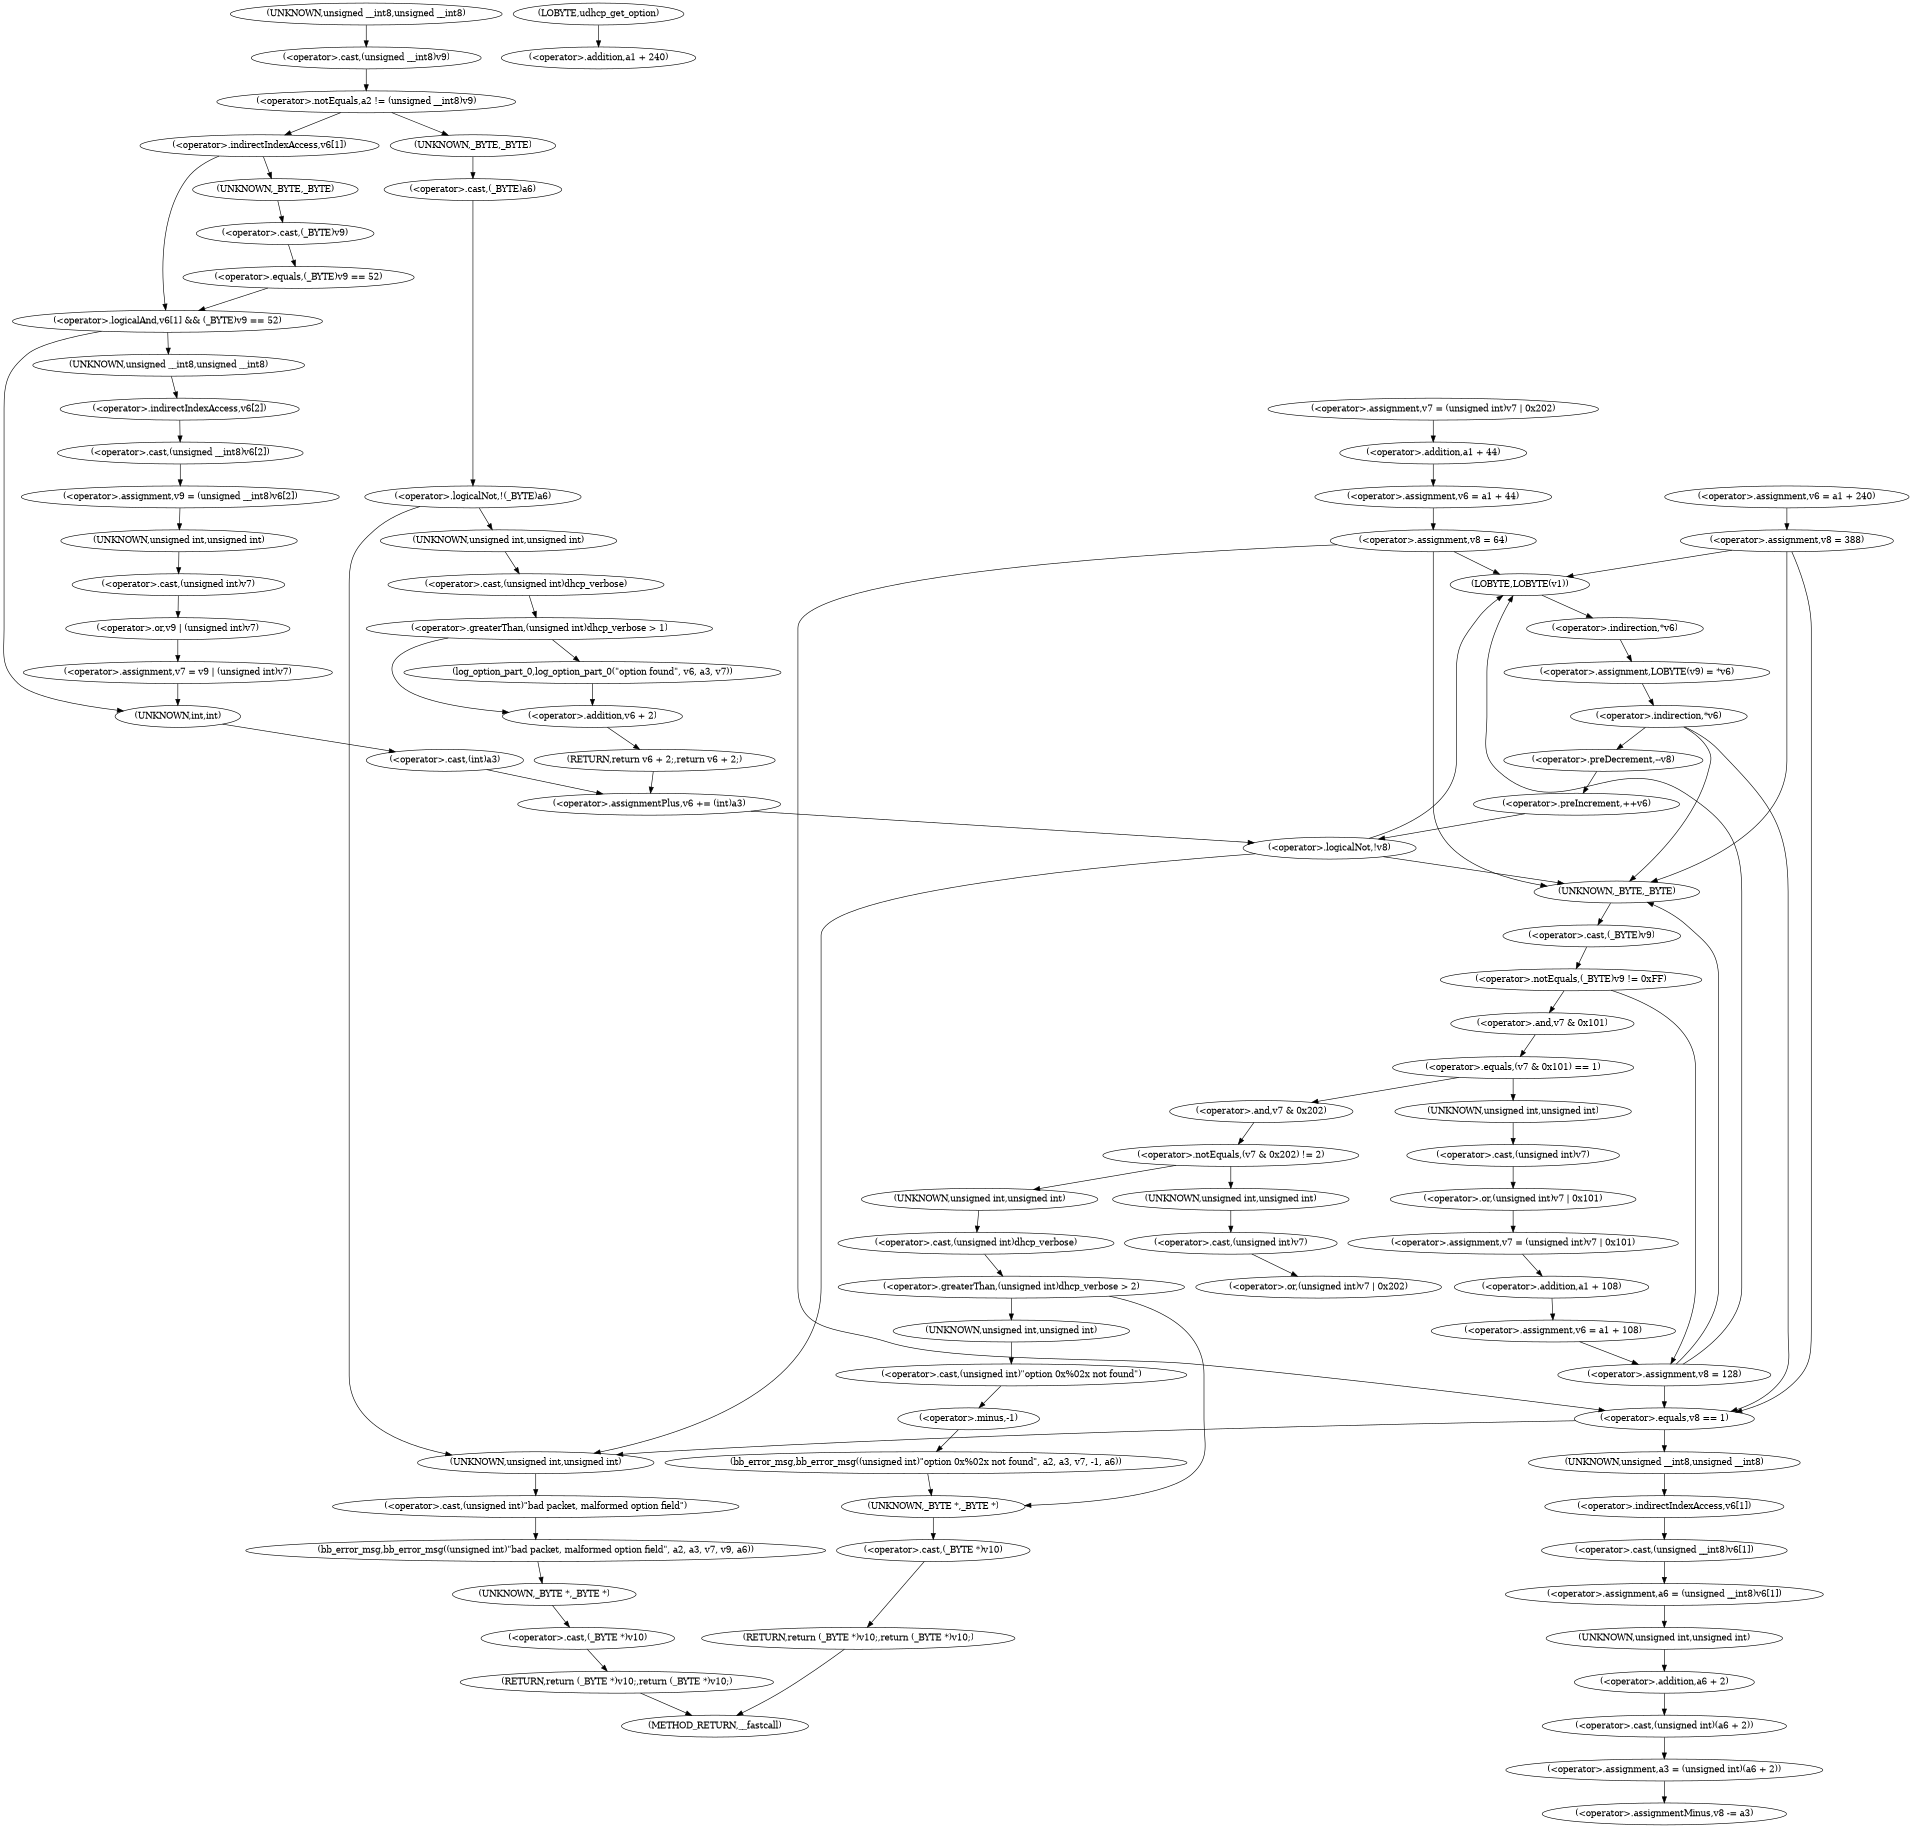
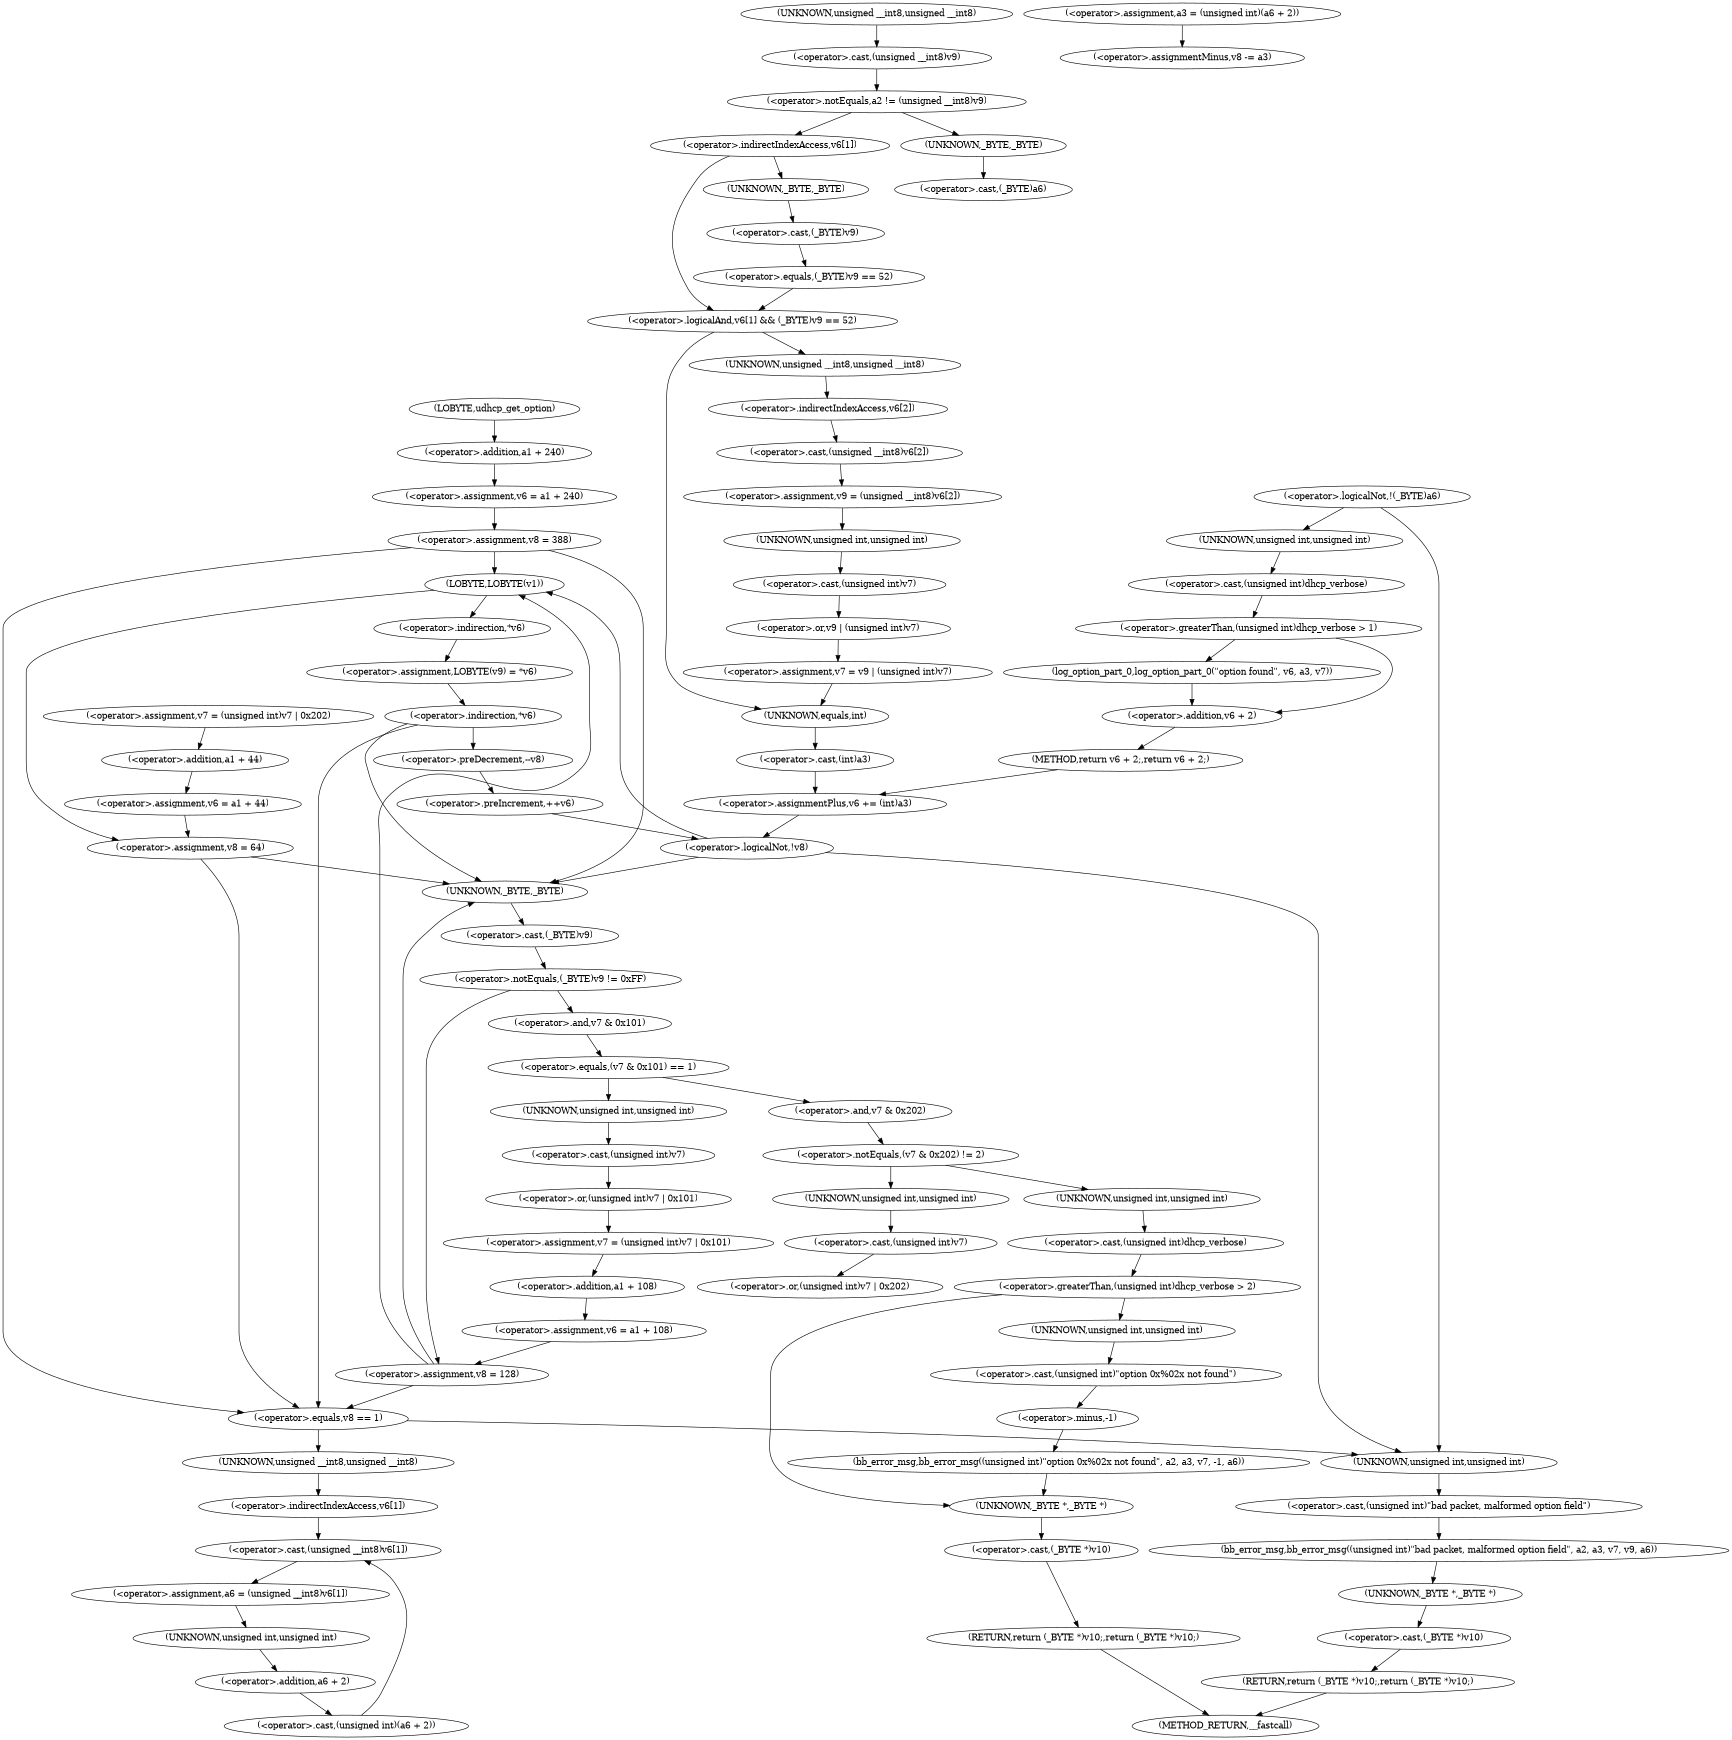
(473, 340) -> none
none -> (494, 472)
(1474, 562) -> (119, 632)
(178, 716) -> (815, 716)
(655, 760) -> (1121, 760)
(1664, 1745) -> (404, 1638)
